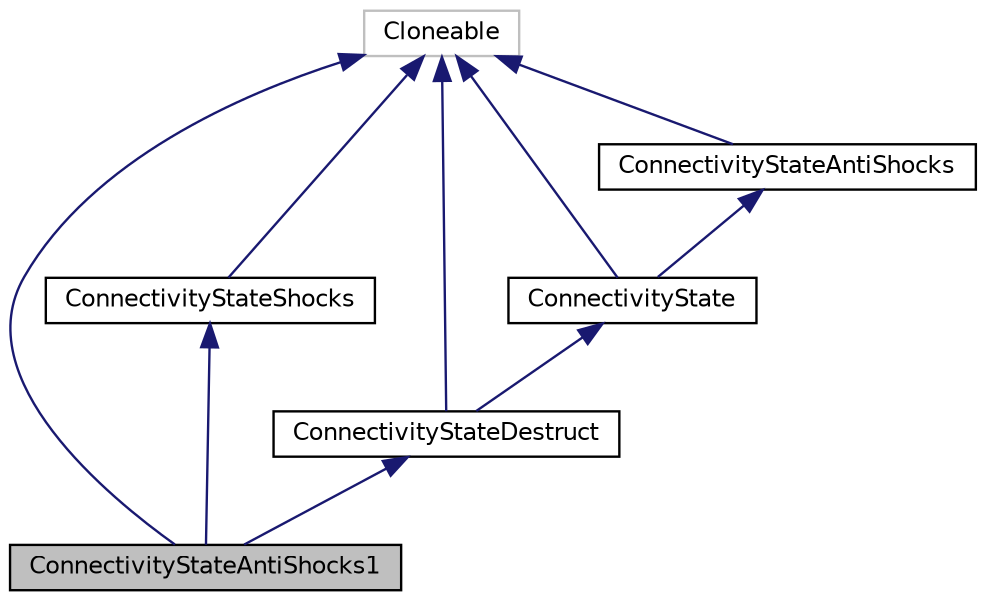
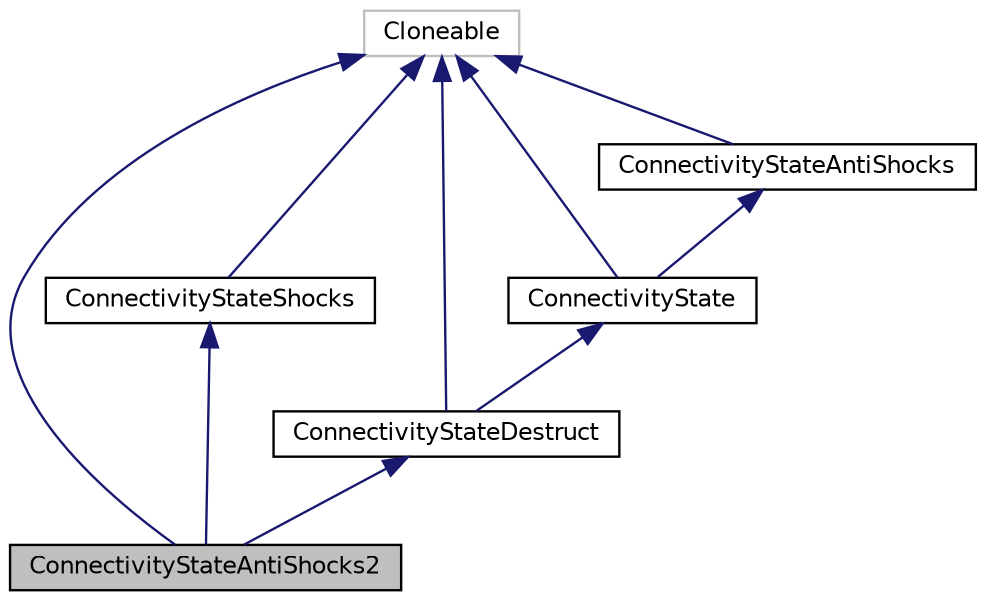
(206, 568) -> (206, 568)
